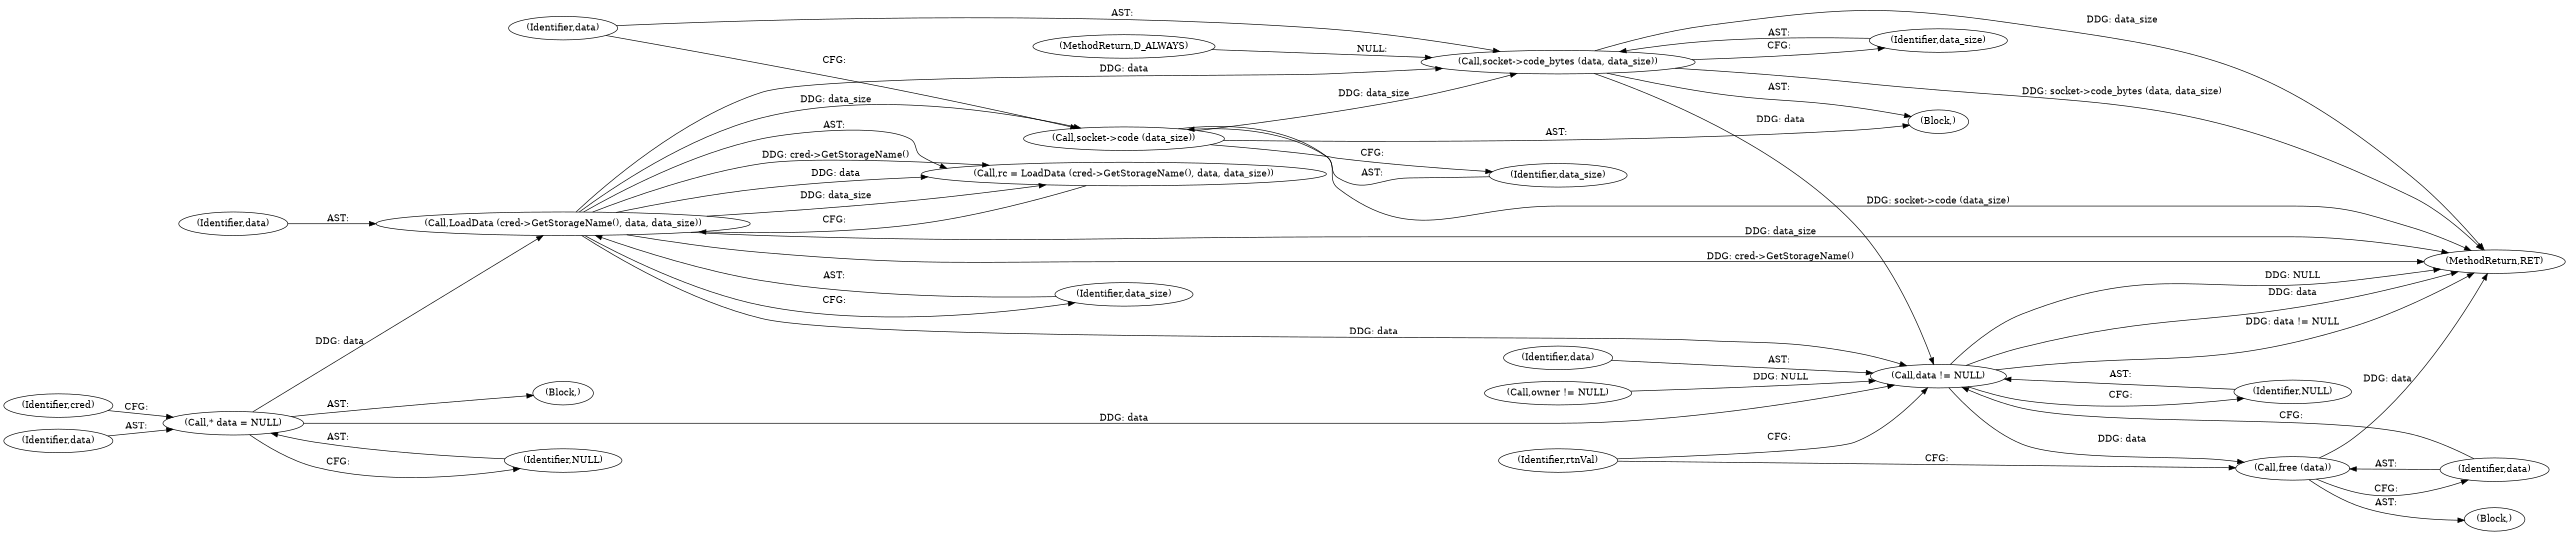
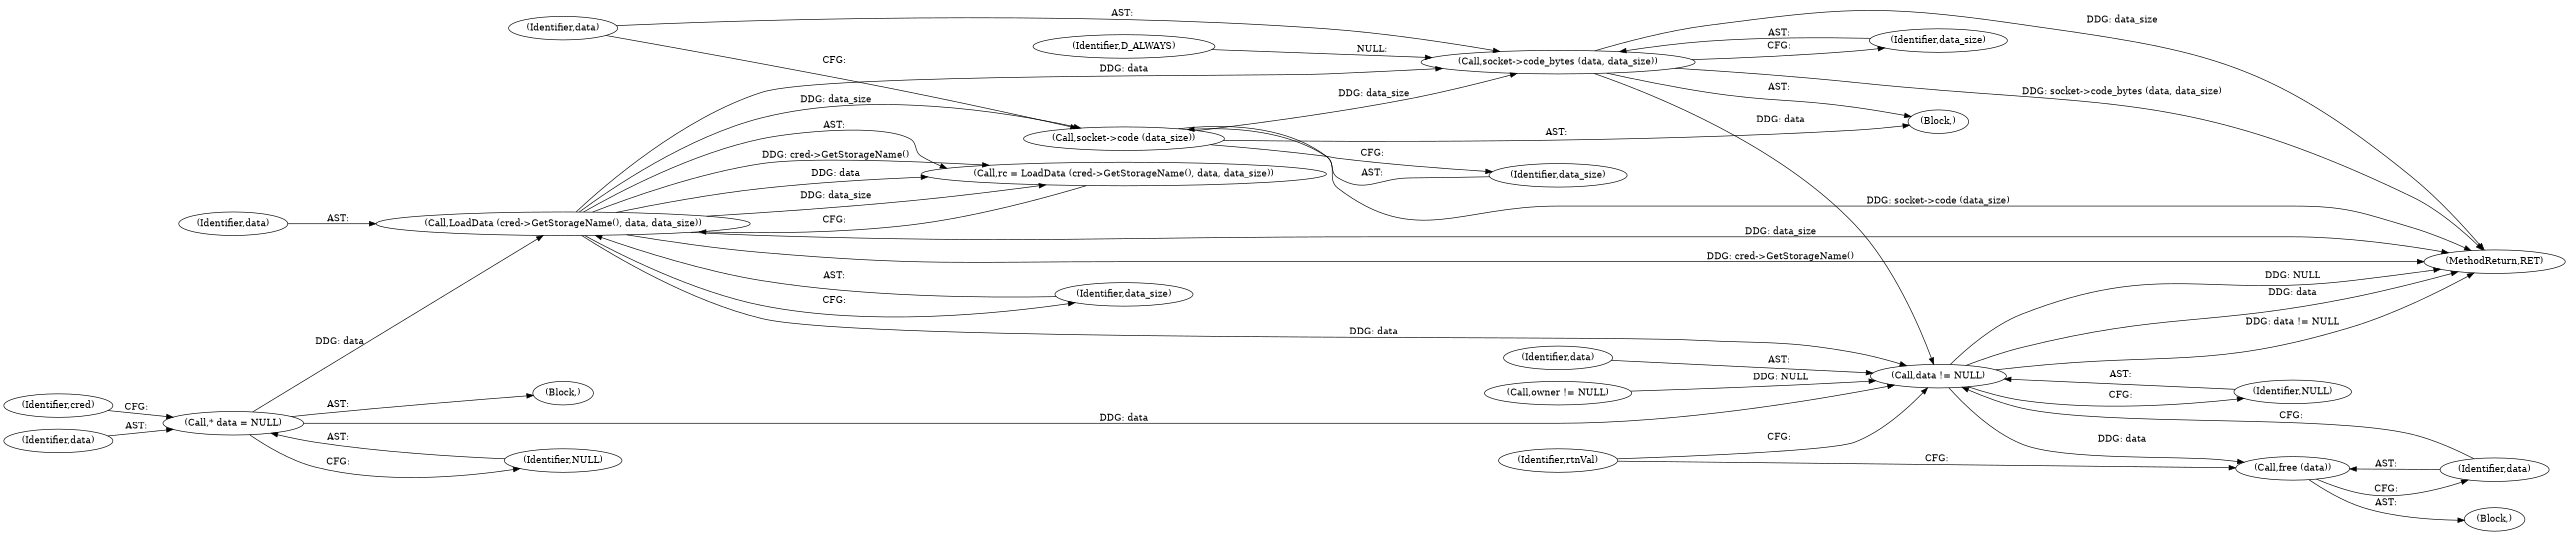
(1124, 46) -> (1124, 46)
(2413, 380) -> none
